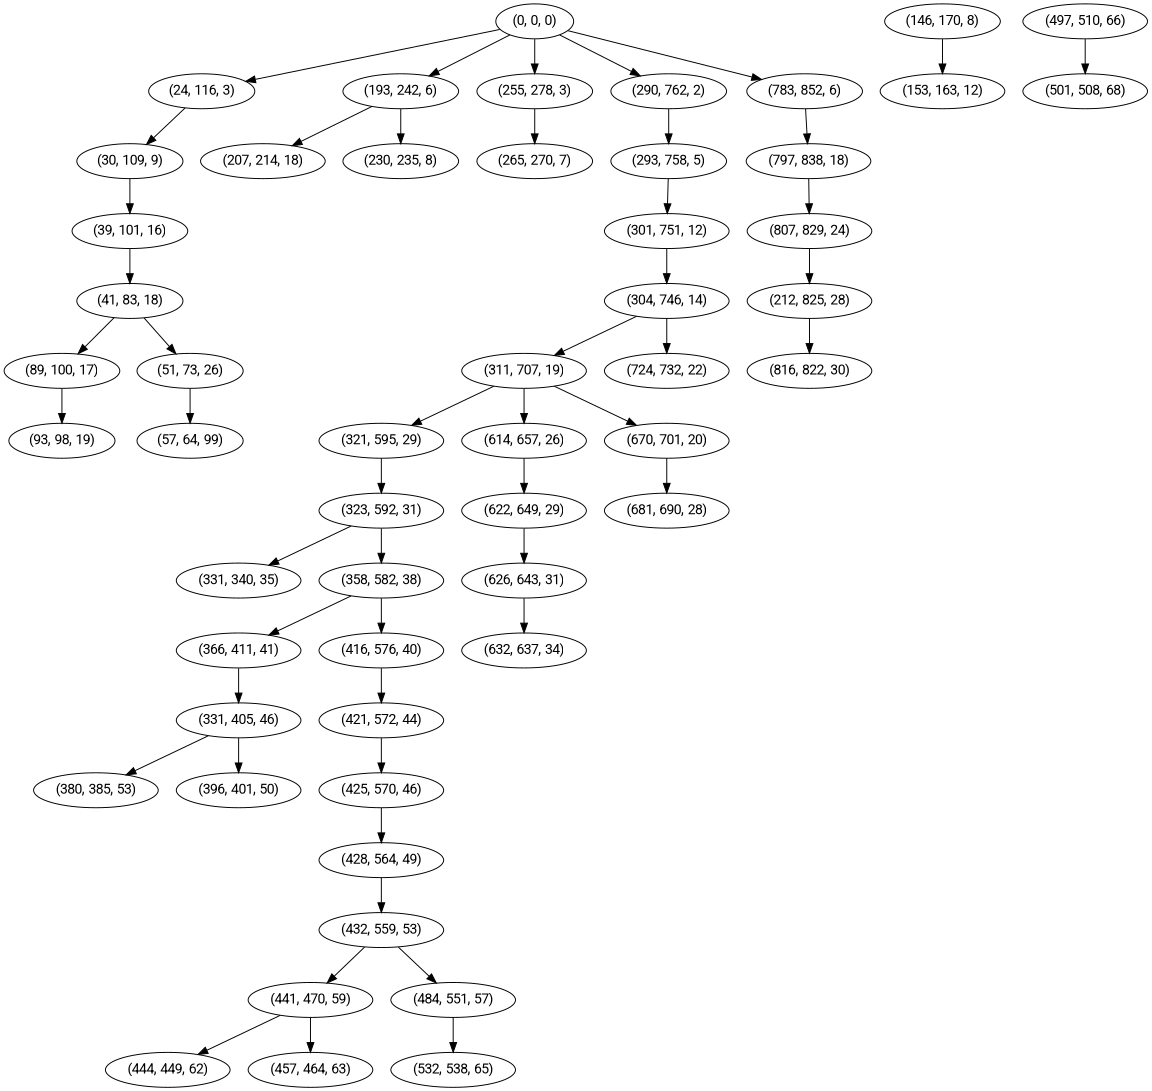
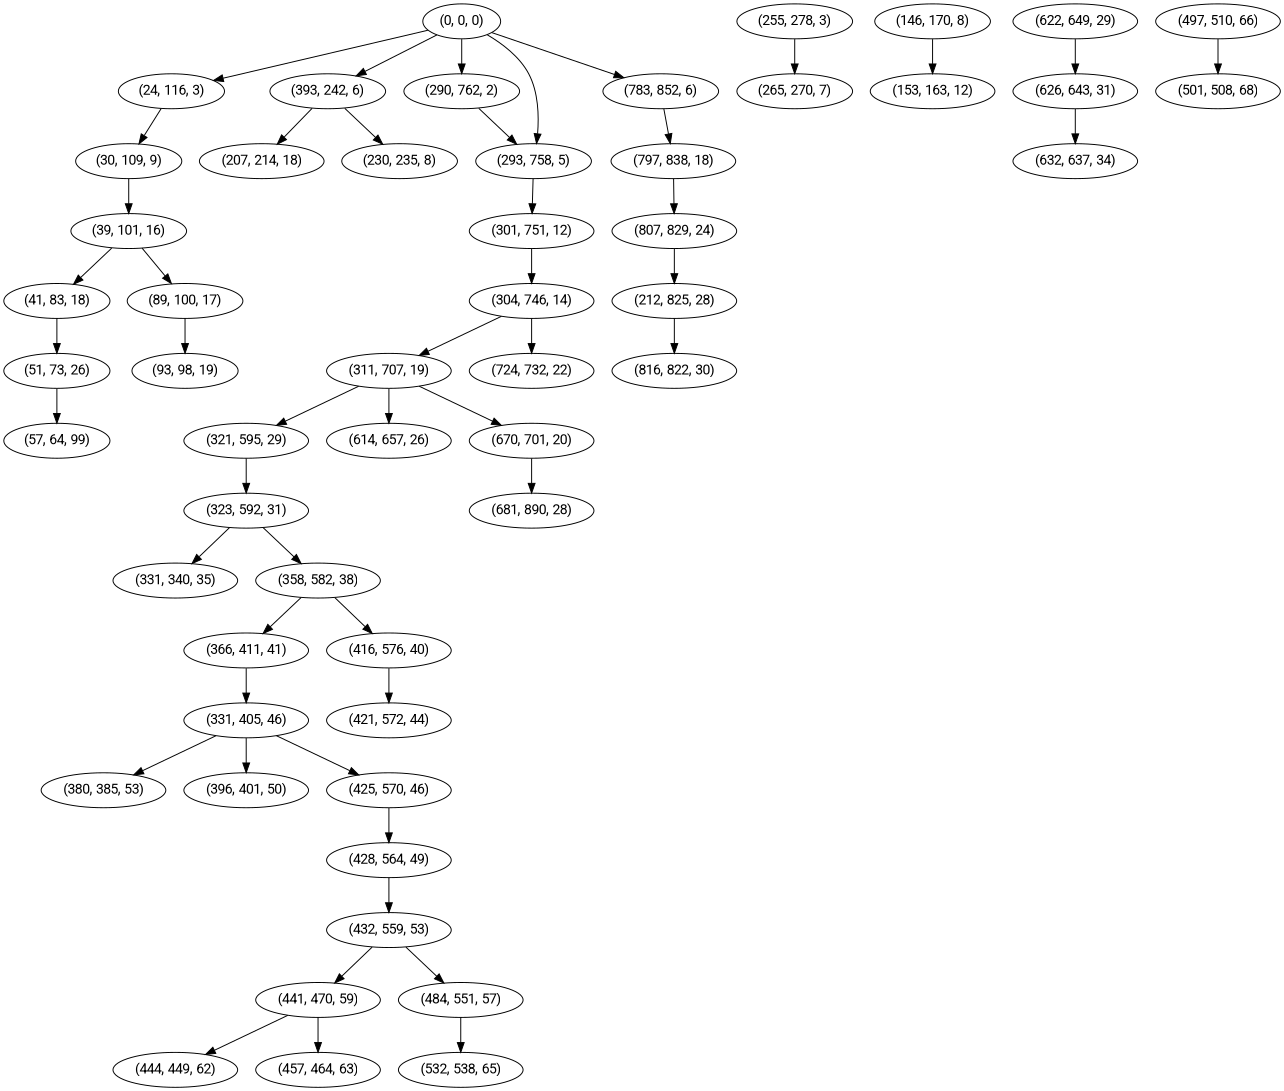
(535, 52) -> (529, 75)
(401, 91) -> (328, 91)
(100, 332) -> (154, 262)
(524, 471) -> none
(667, 511) -> (532, 511)
(381, 751) -> (313, 753)
